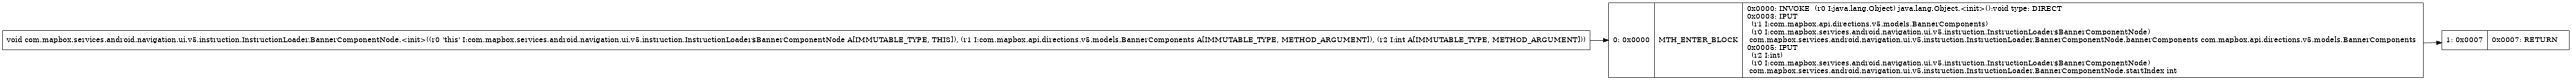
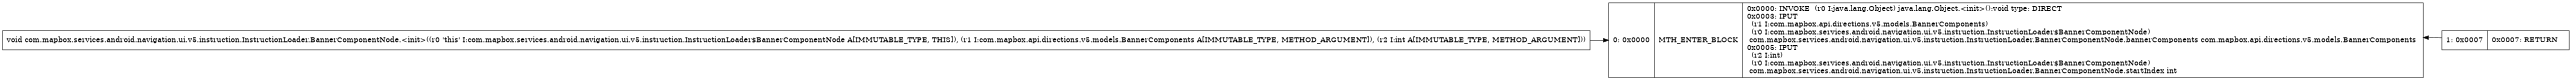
(2430, 43) -> (2435, 38)
